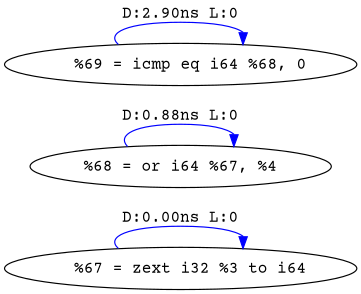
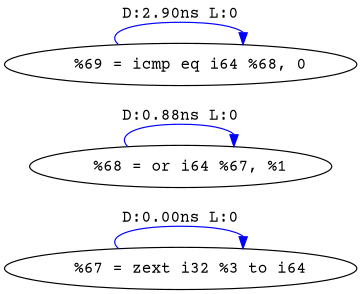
(181, 166) -> (181, 166)
